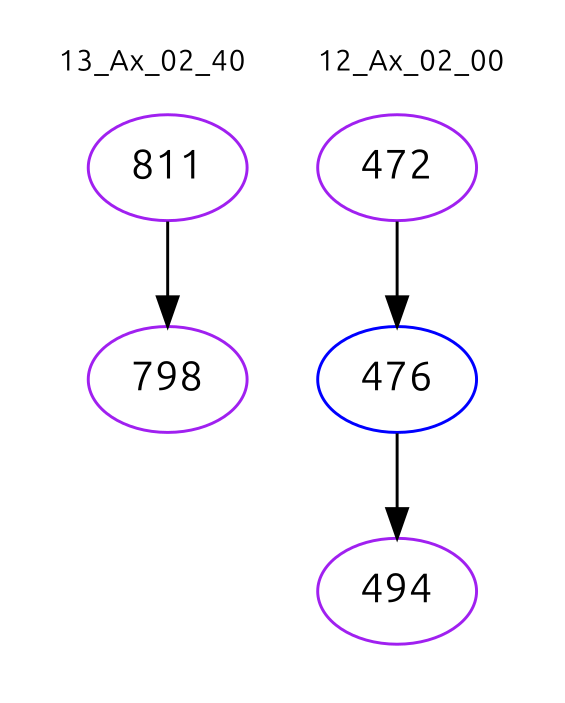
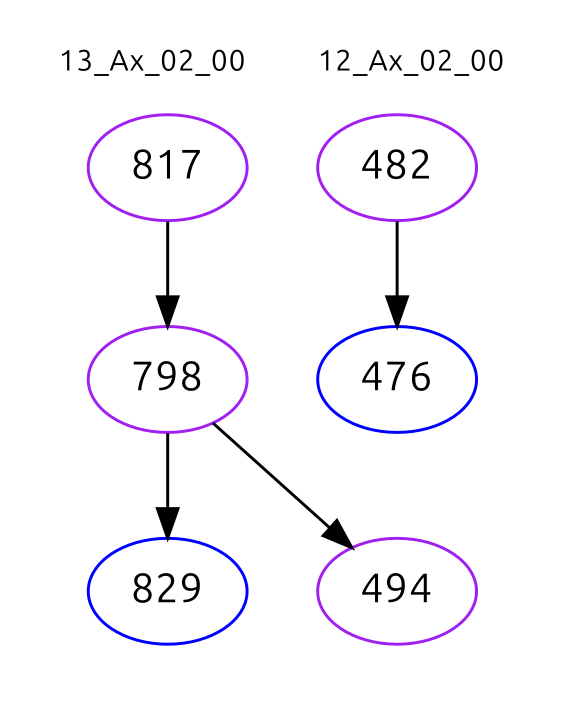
(153, 63) -> (153, 63)
(168, 168) -> (168, 168)
(397, 168) -> (397, 168)
(397, 471) -> (251, 457)
none -> (168, 591)
